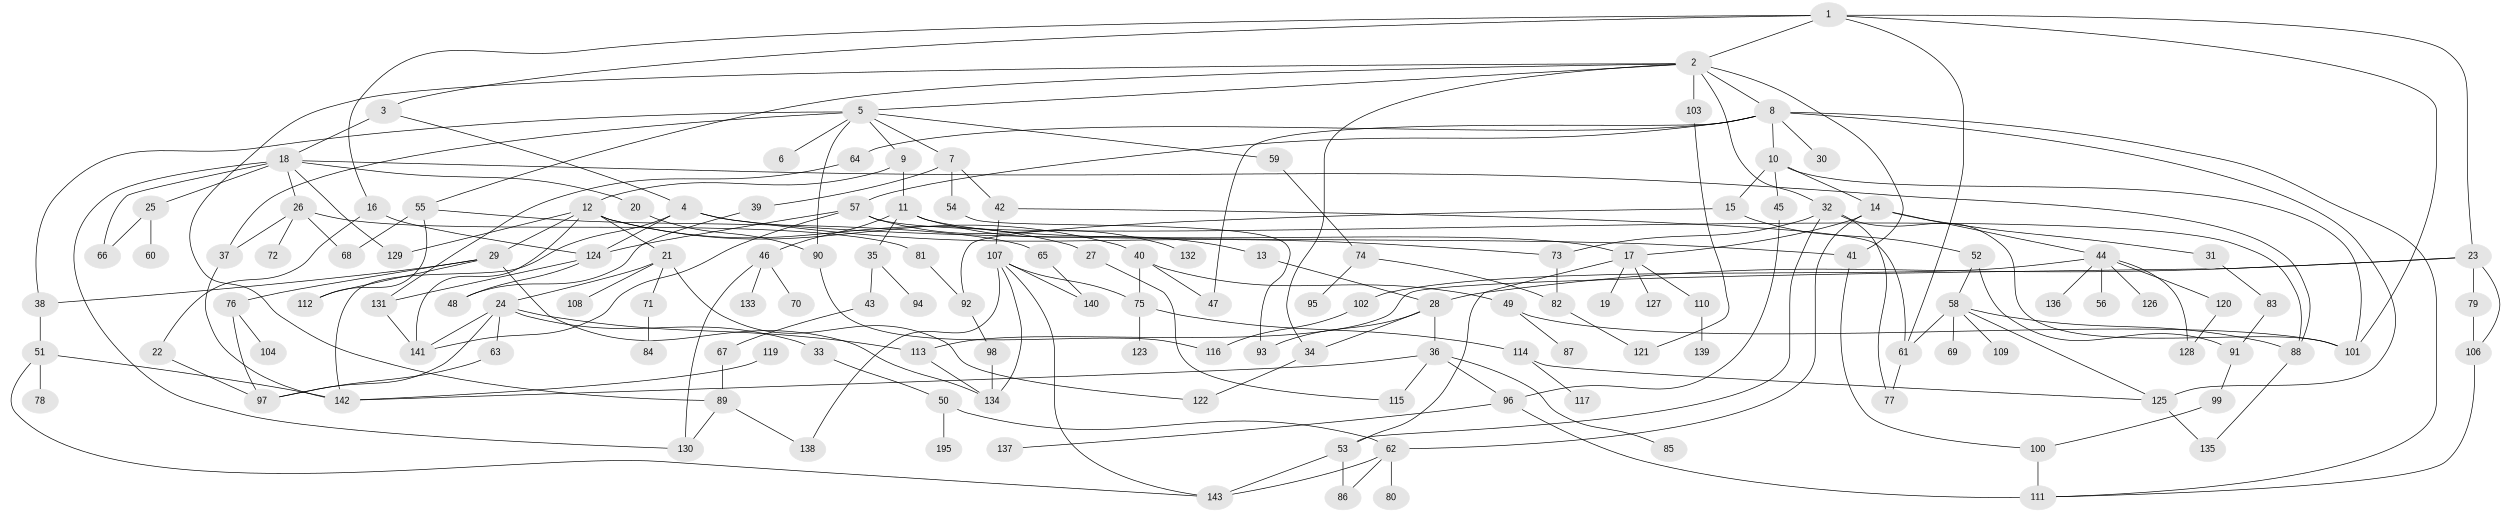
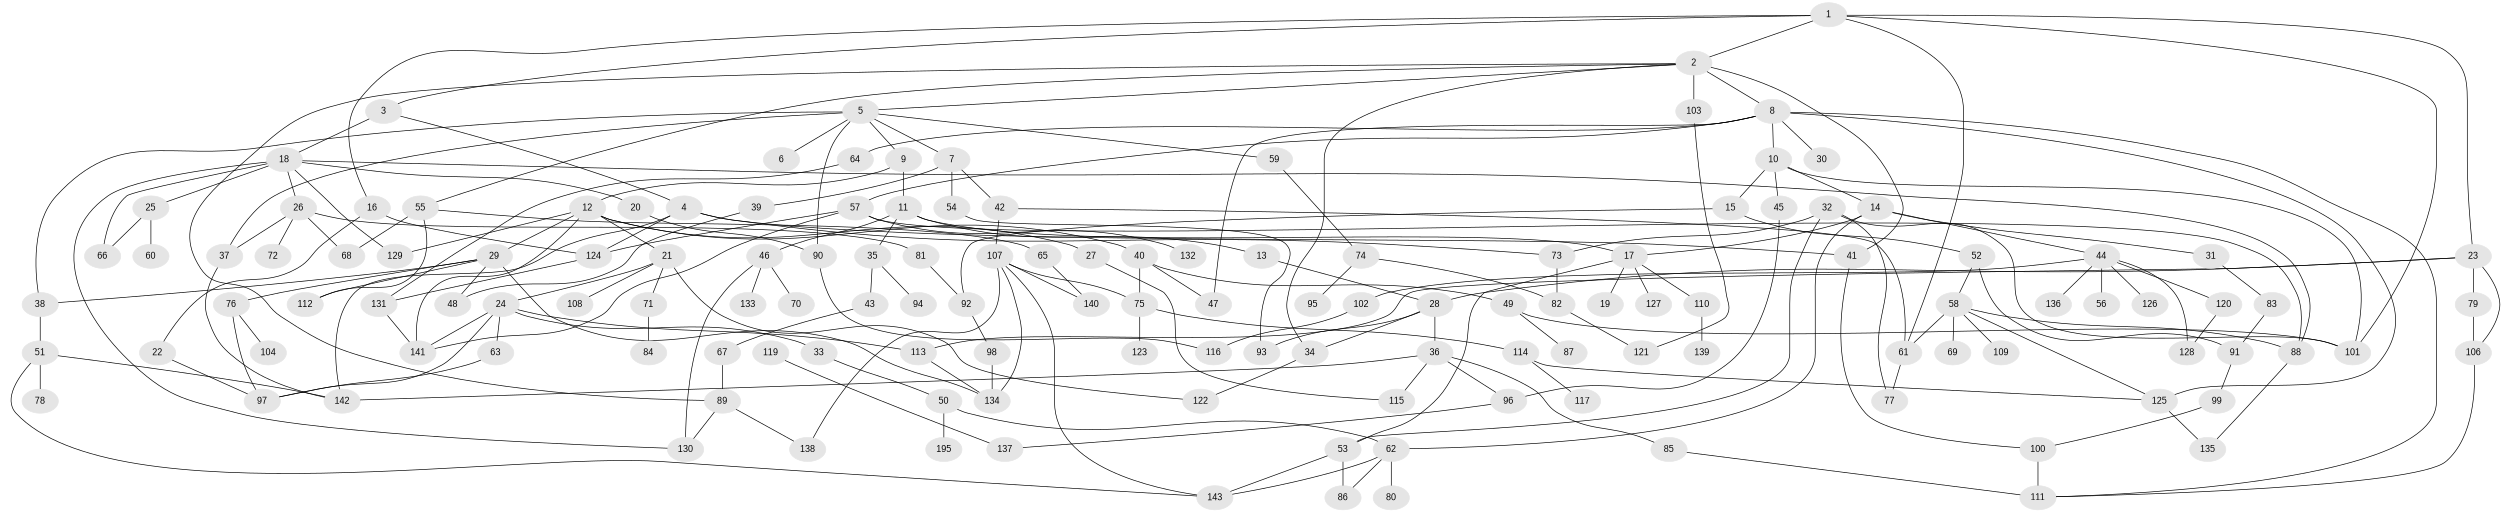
(1738, 156) -> none
(523, 280) -> (474, 280)
(560, 388) -> (887, 403)
(1765, 483) -> (1854, 474)
